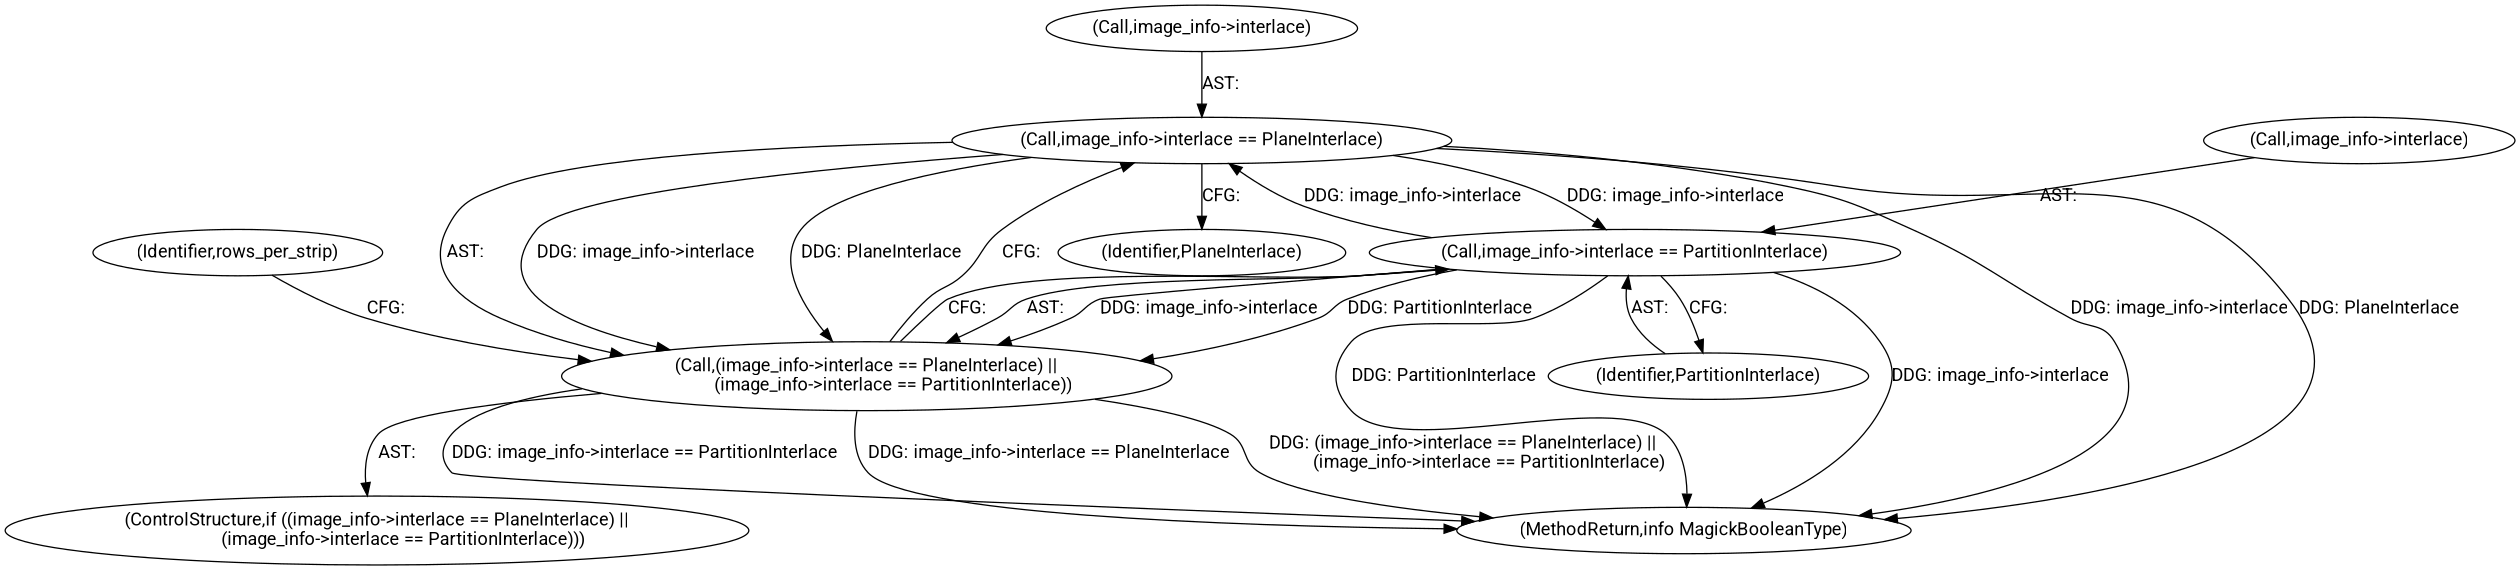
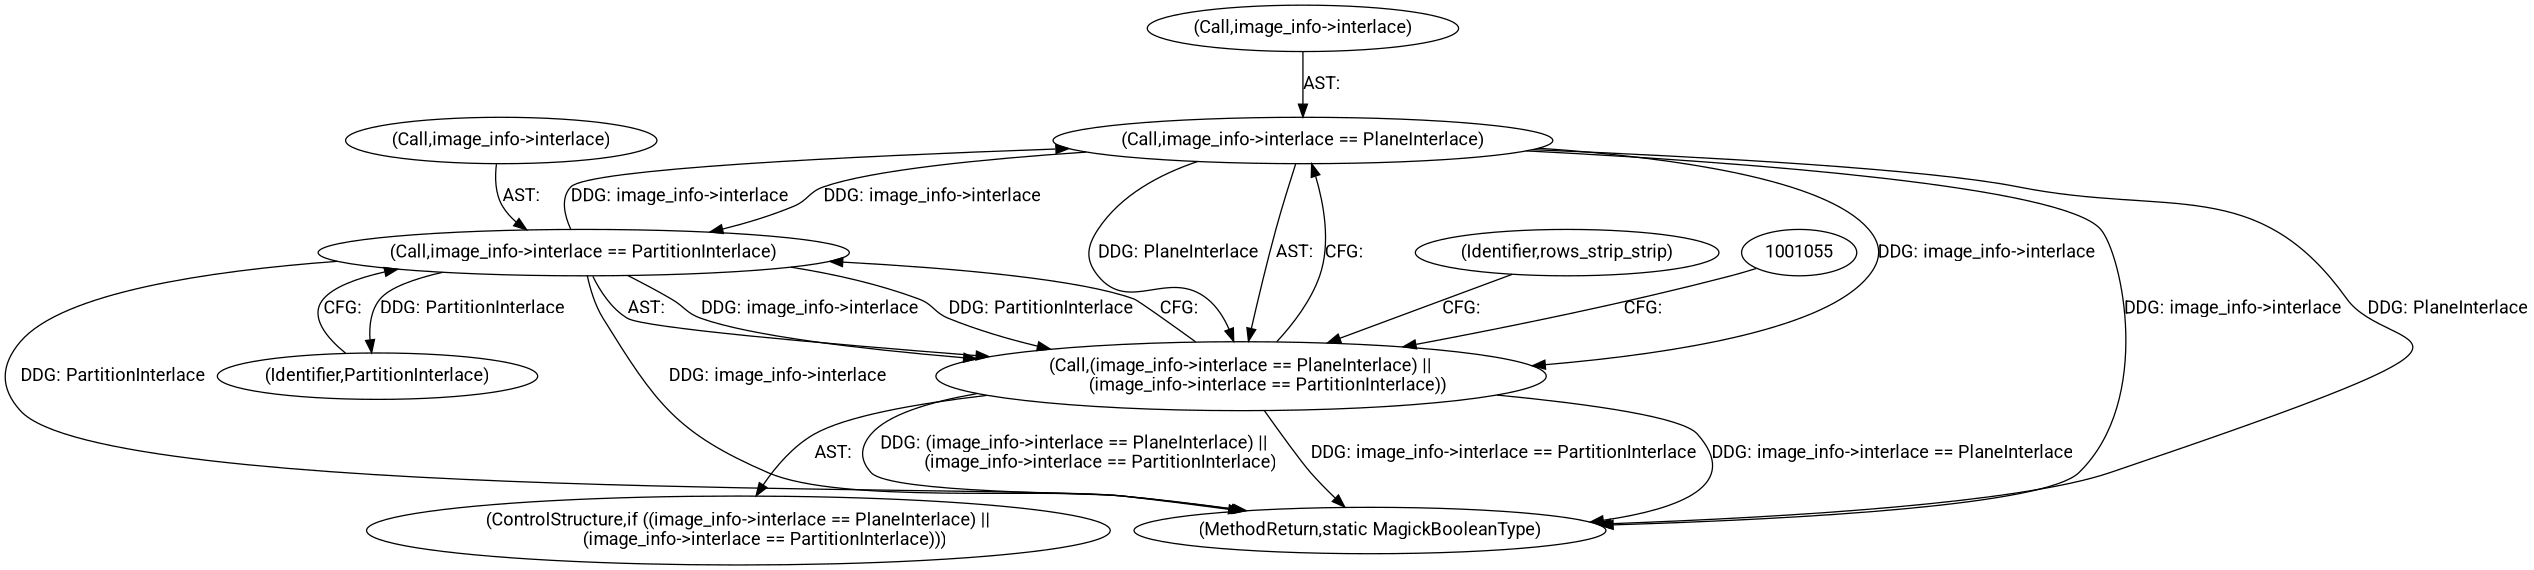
(238, 253) -> (1567, 253)
(1202, 253) -> none
none -> (1799, 253)
(1653, 309) -> (345, 309)
(1711, 309) -> (473, 309)
(1684, 531) -> (1370, 531)
